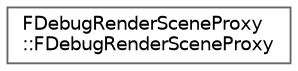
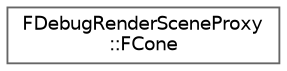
(149, 35) -> (143, 35)
